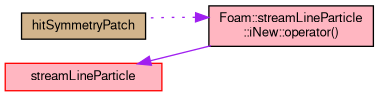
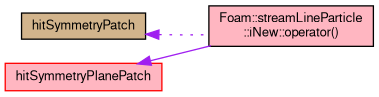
(171, 17) -> (184, 35)
(84, 77) -> (84, 77)
